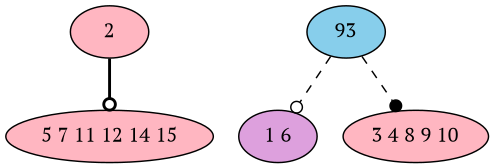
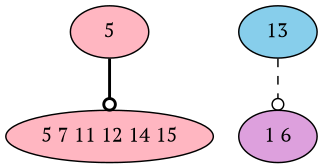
(110, 32) -> (110, 32)
(346, 32) -> (278, 32)
(416, 136) -> none
